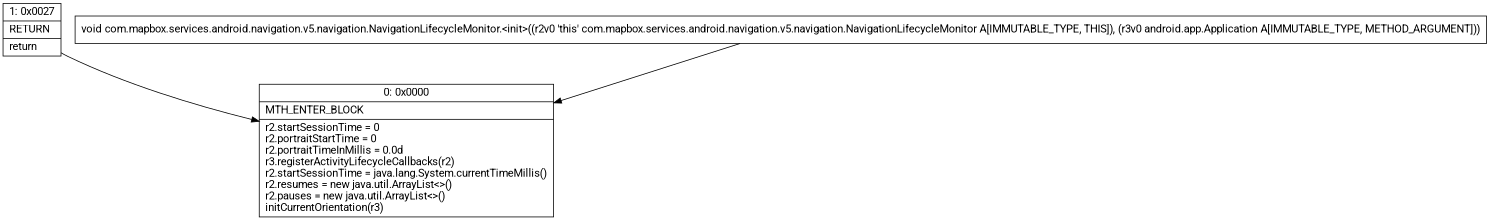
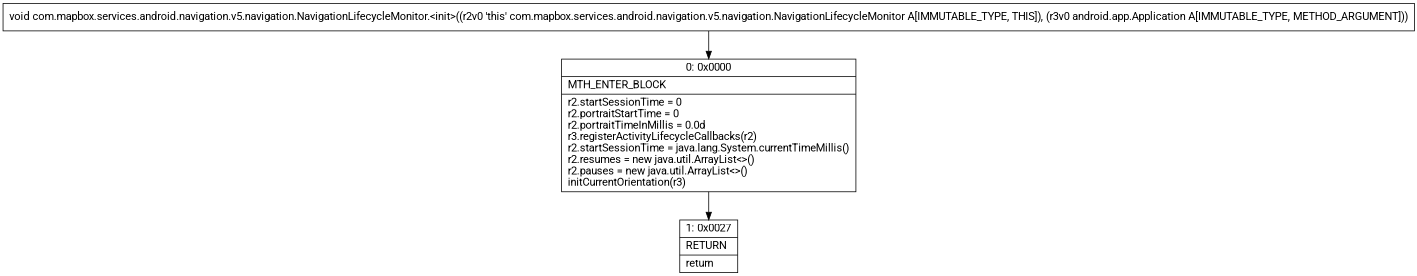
(155, 91) -> (709, 202)
